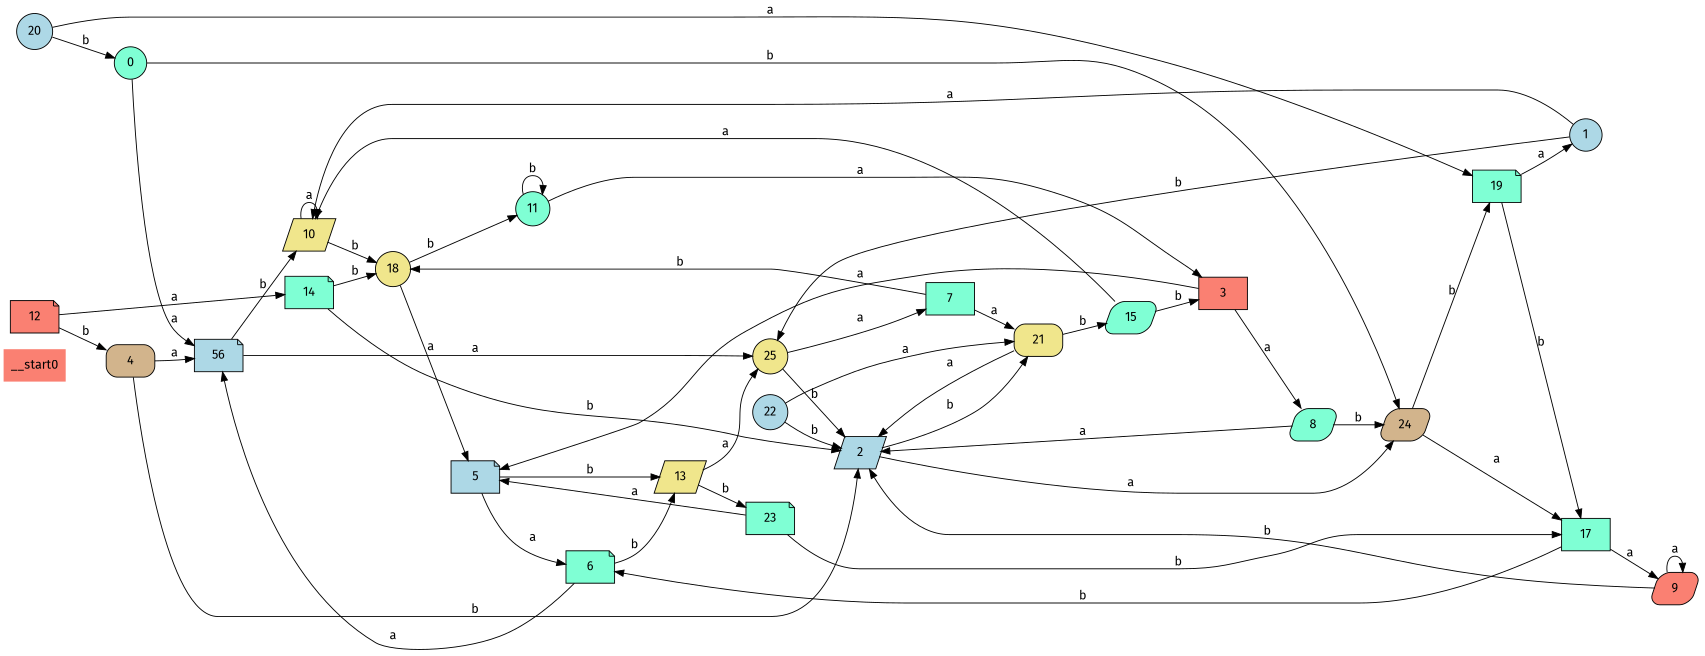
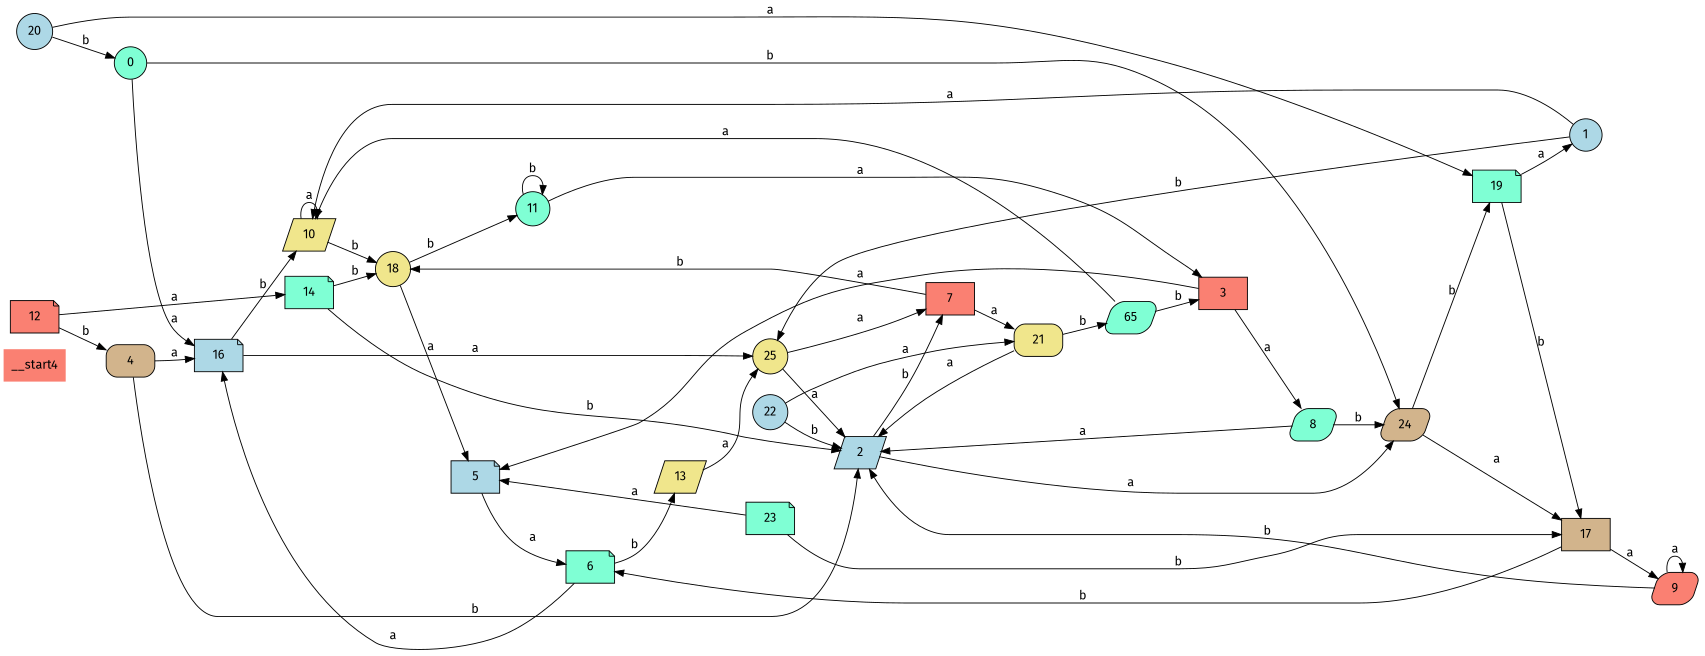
(950, 299) -> (950, 299)
(1131, 318) -> (1131, 318)
(219, 355) -> (219, 355)
(35, 365) -> (35, 365)
(815, 395) -> (815, 395)
(961, 420) -> (910, 382)
(575, 477) -> none
(718, 494) -> none
(1586, 535) -> (1586, 535)
